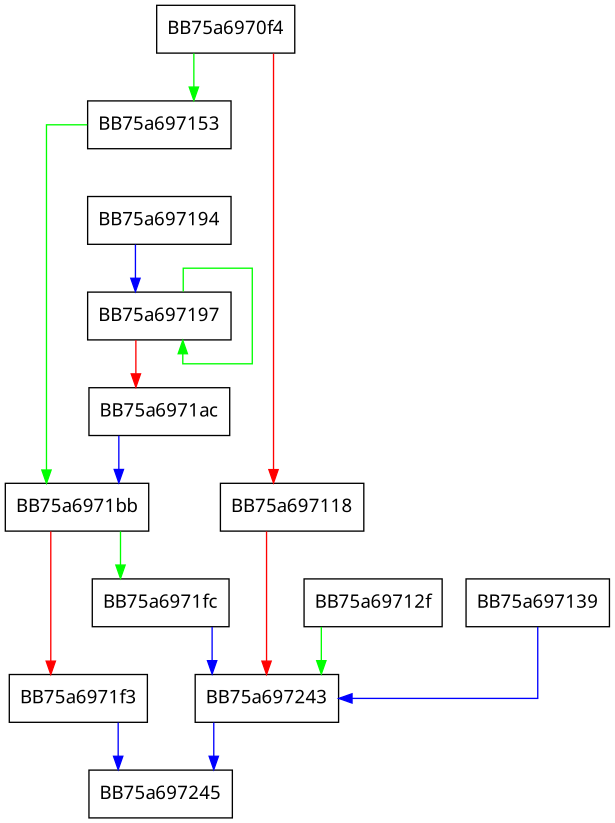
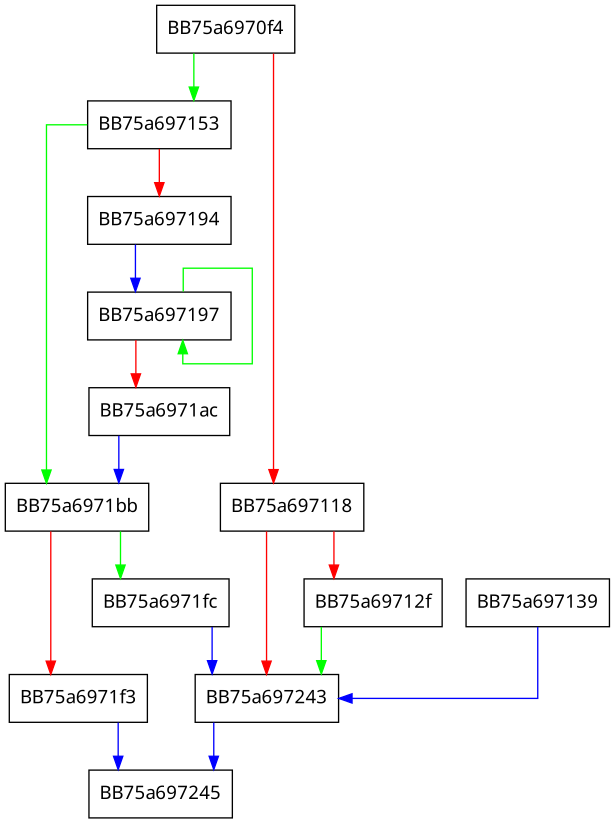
none -> (159, 166)
none -> (334, 548)
